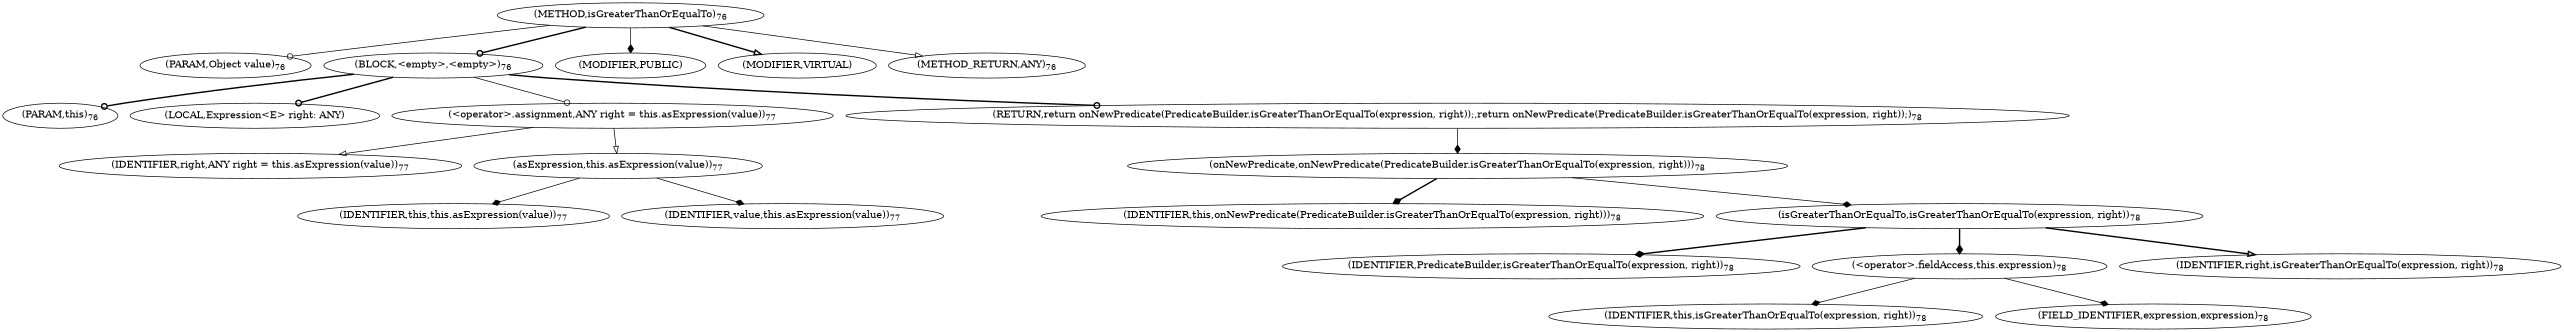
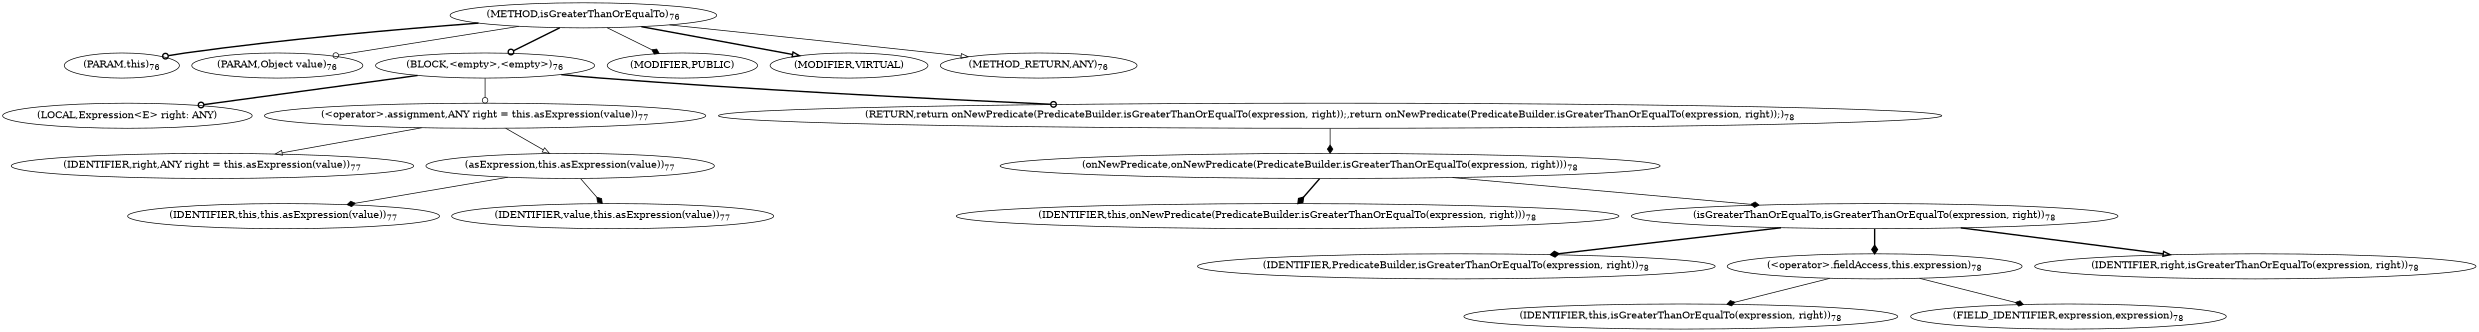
(230, 89) -> (323, 37)
